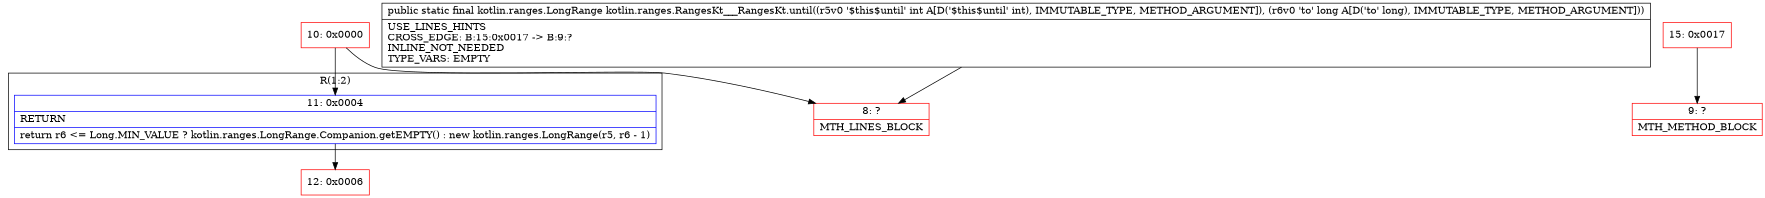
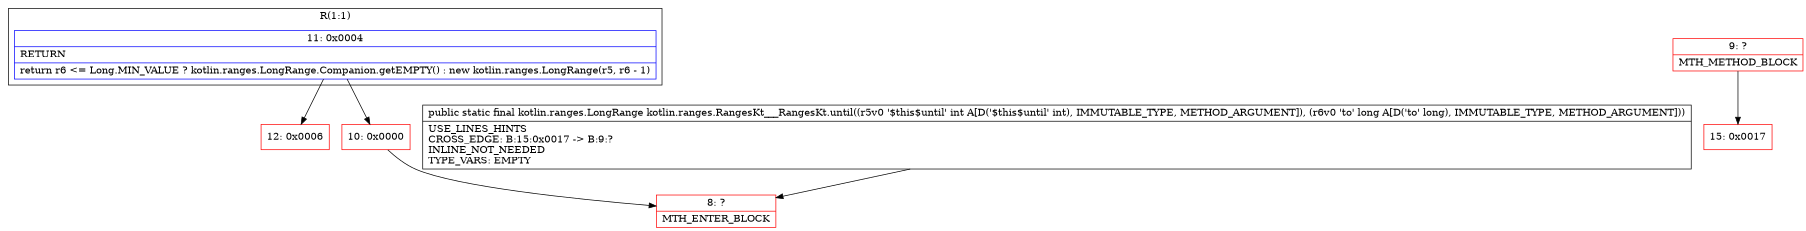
(335, 68) -> (357, 99)
(1697, 72) -> (1738, 94)
(335, 81) -> (335, 17)
(871, 127) -> (716, 219)
